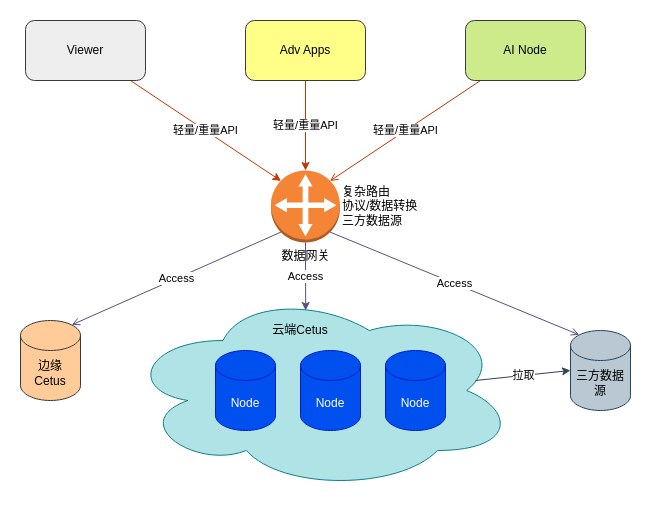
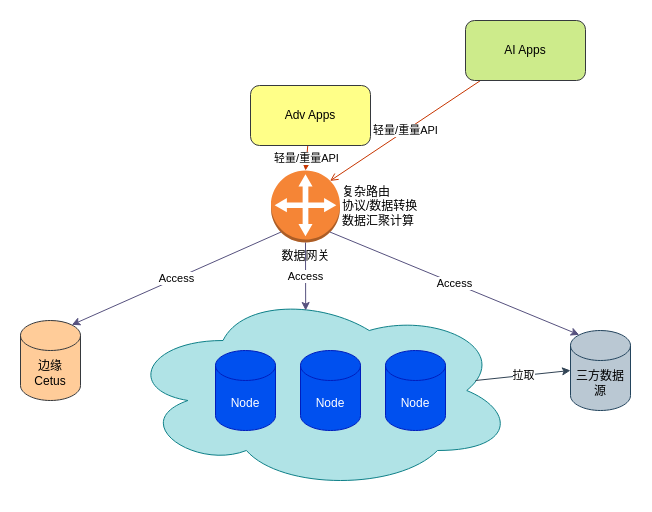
(86, 51) -> none
(306, 51) -> (311, 116)
(526, 51) -> (526, 51)
(203, 129) -> none
(382, 207) -> (382, 207)
(78, 322) -> (79, 321)
(301, 331) -> none
(573, 332) -> (571, 331)
